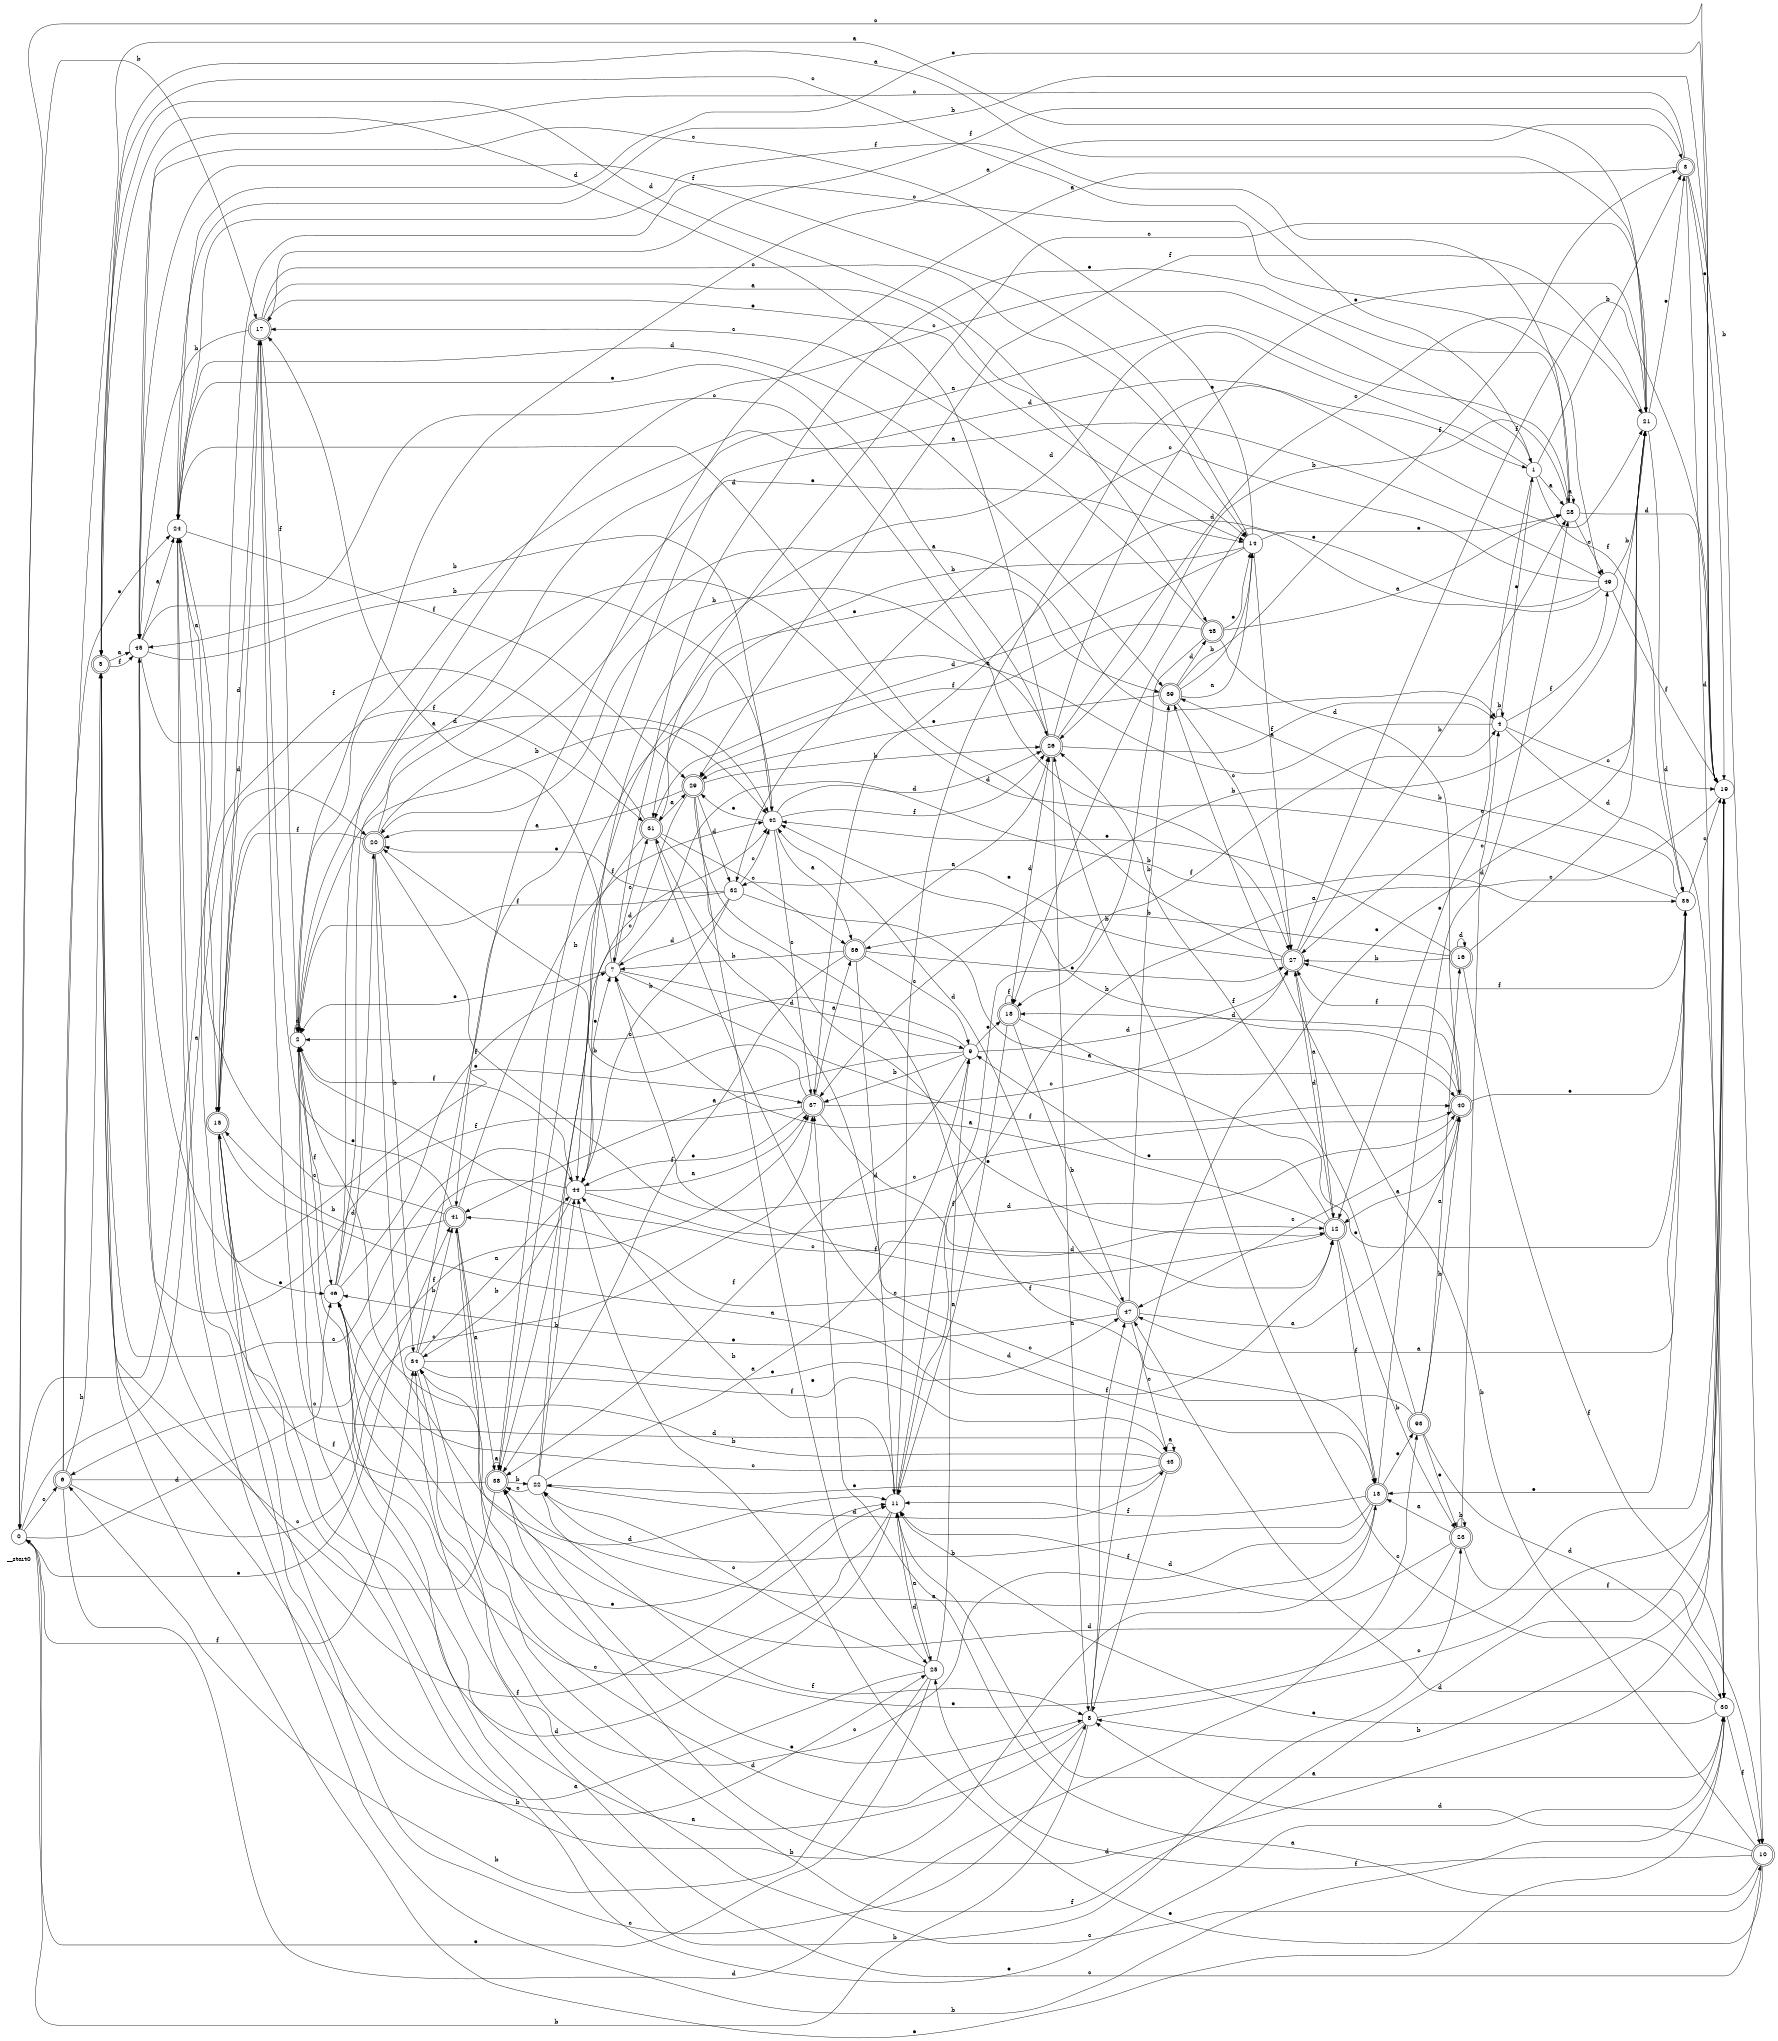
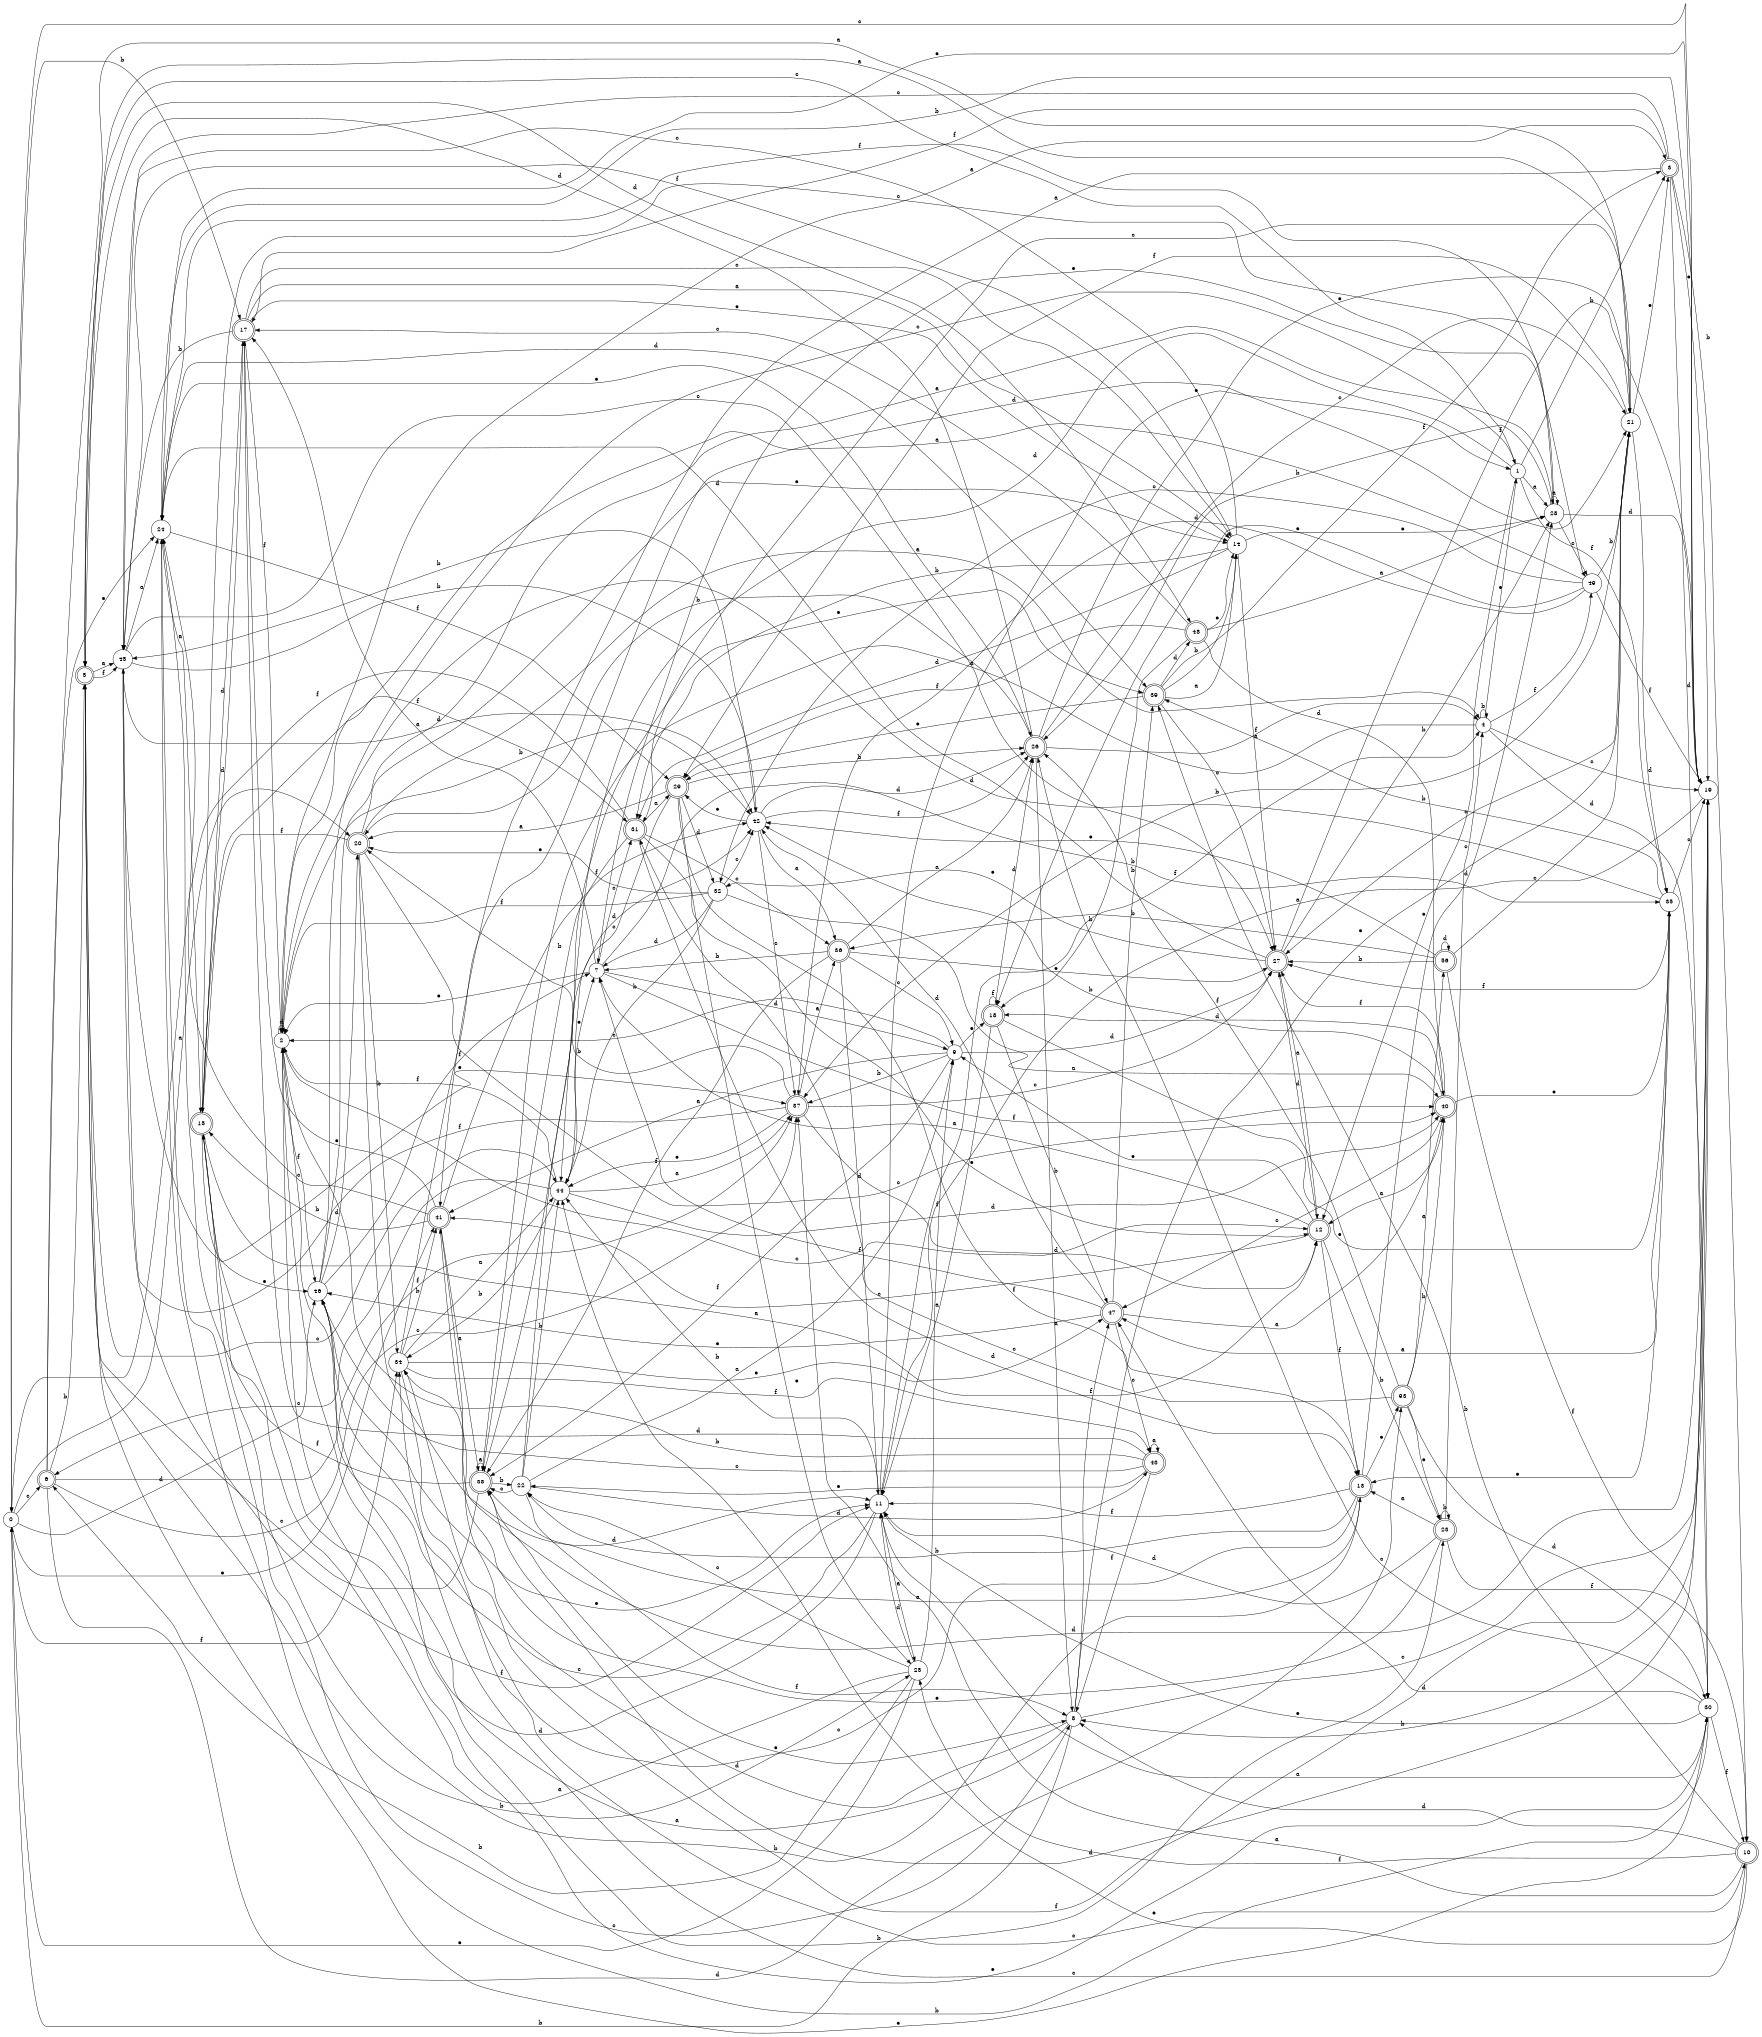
(1461, 958) -> (1445, 961)
(19, 1560) -> none
